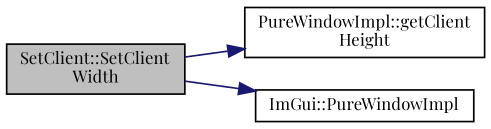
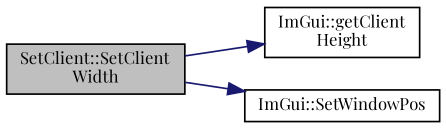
(365, 32) -> (342, 32)
(365, 106) -> (342, 106)
